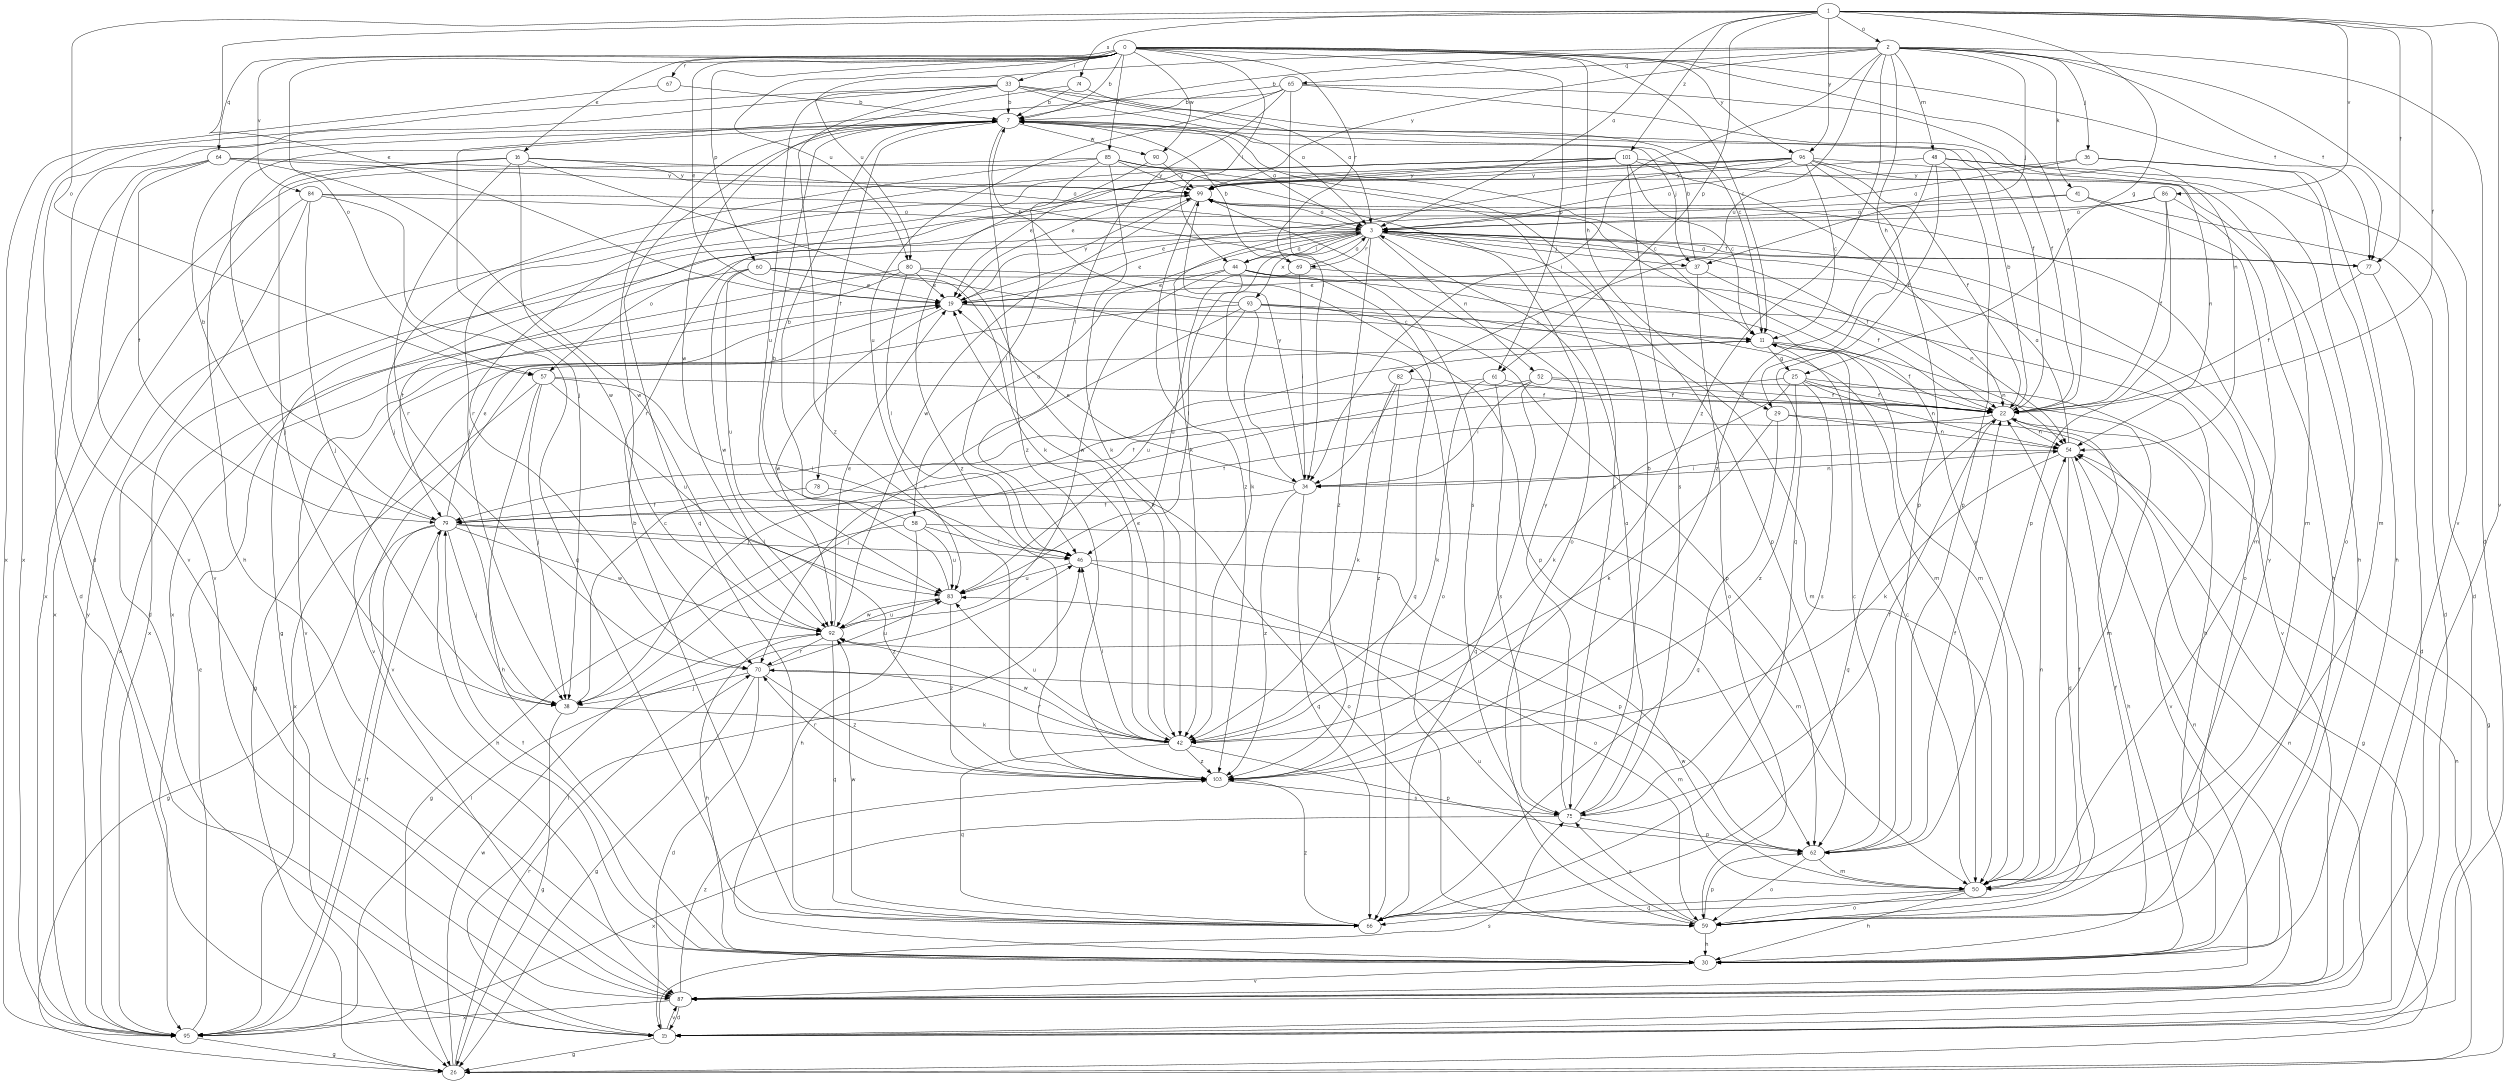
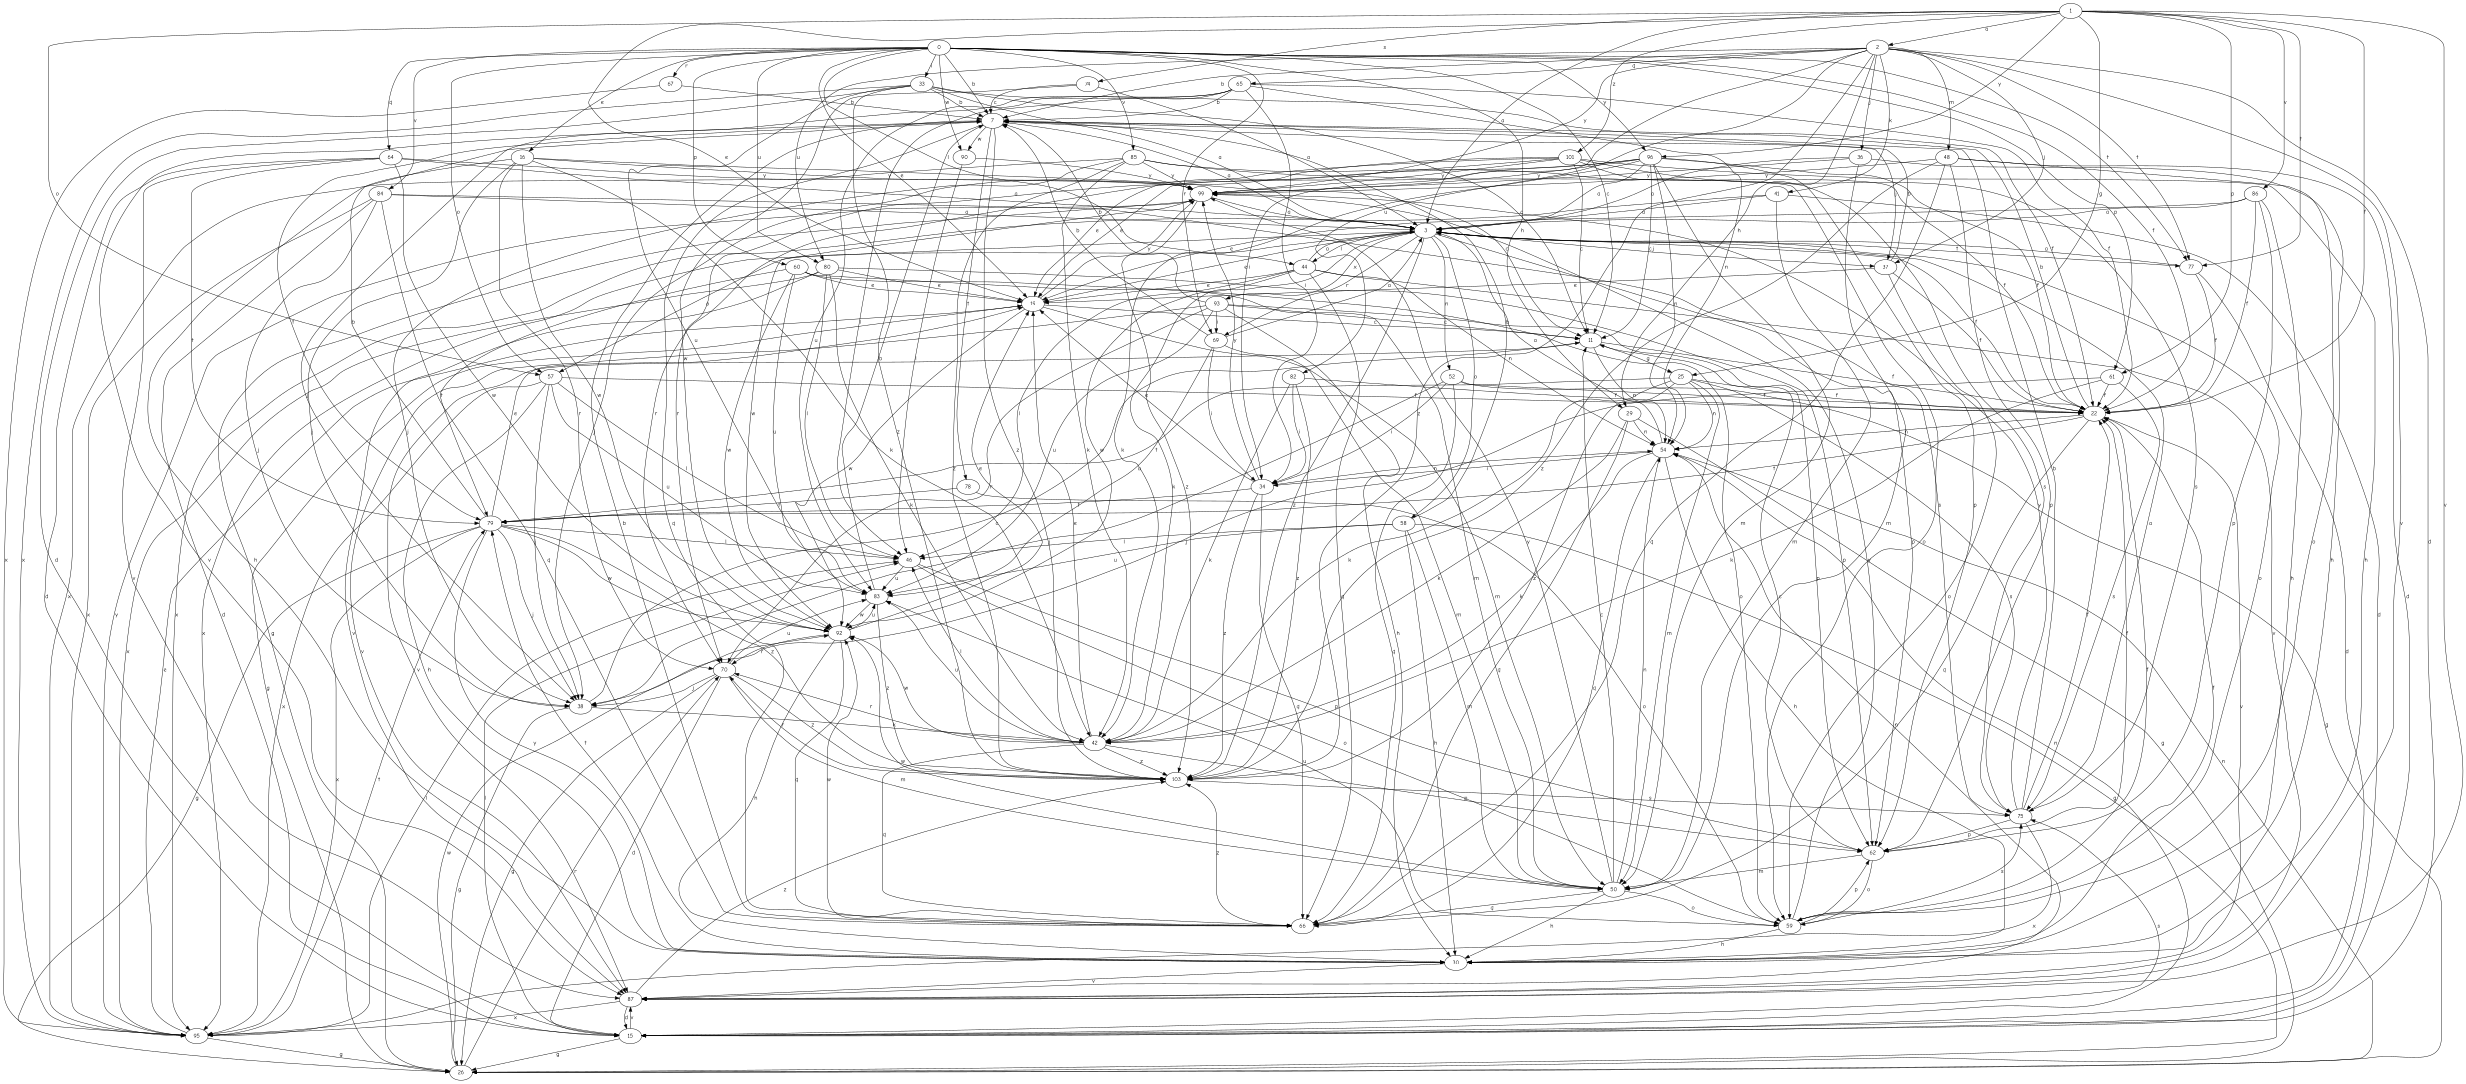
(1050, 102) -> (995, 102)
(1245, 402) -> (1216, 320)
(498, 743) -> (535, 743)
